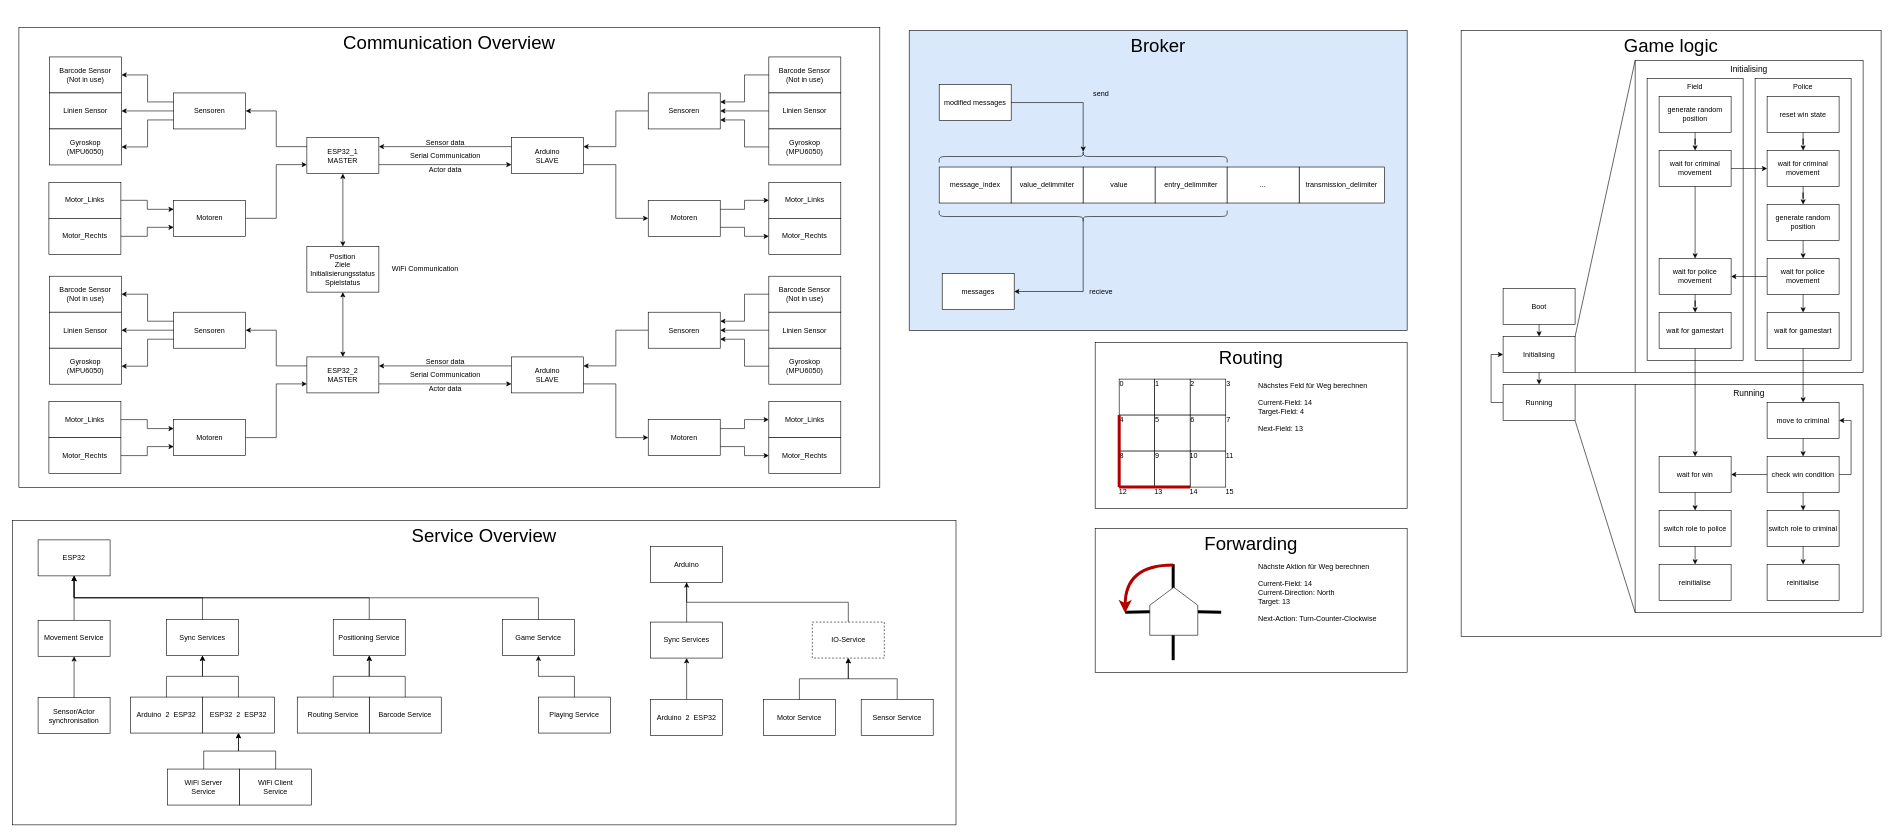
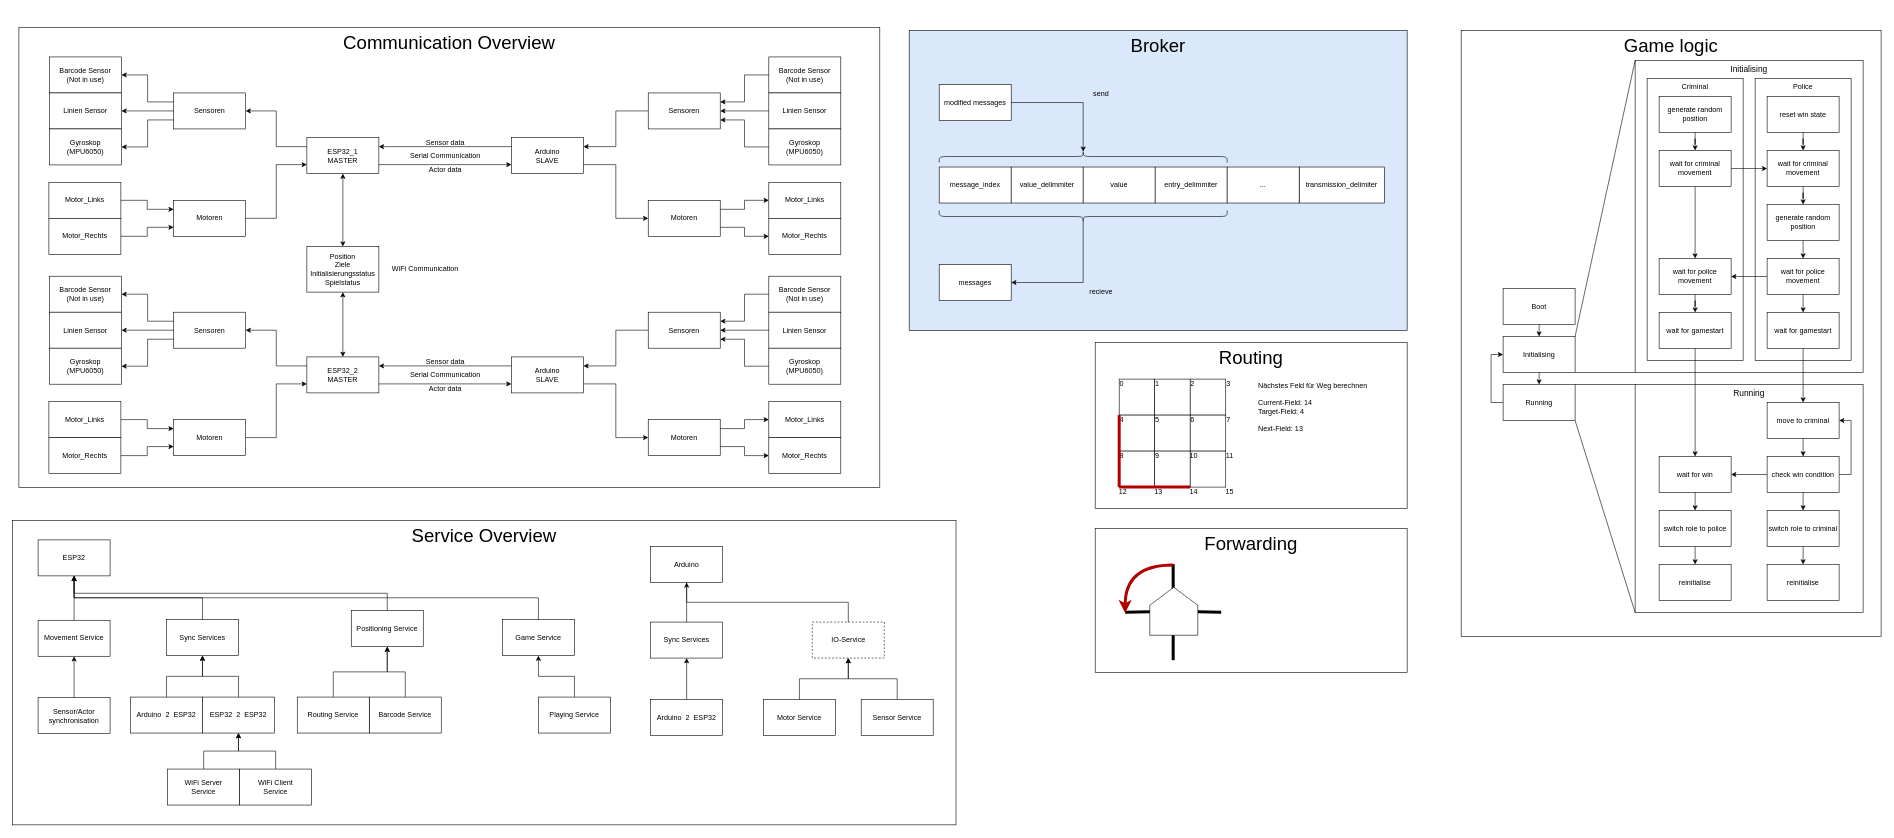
(1695, 87) -> (1695, 87)
(978, 291) -> (975, 282)
(1320, 592) -> none
(369, 638) -> (387, 629)
